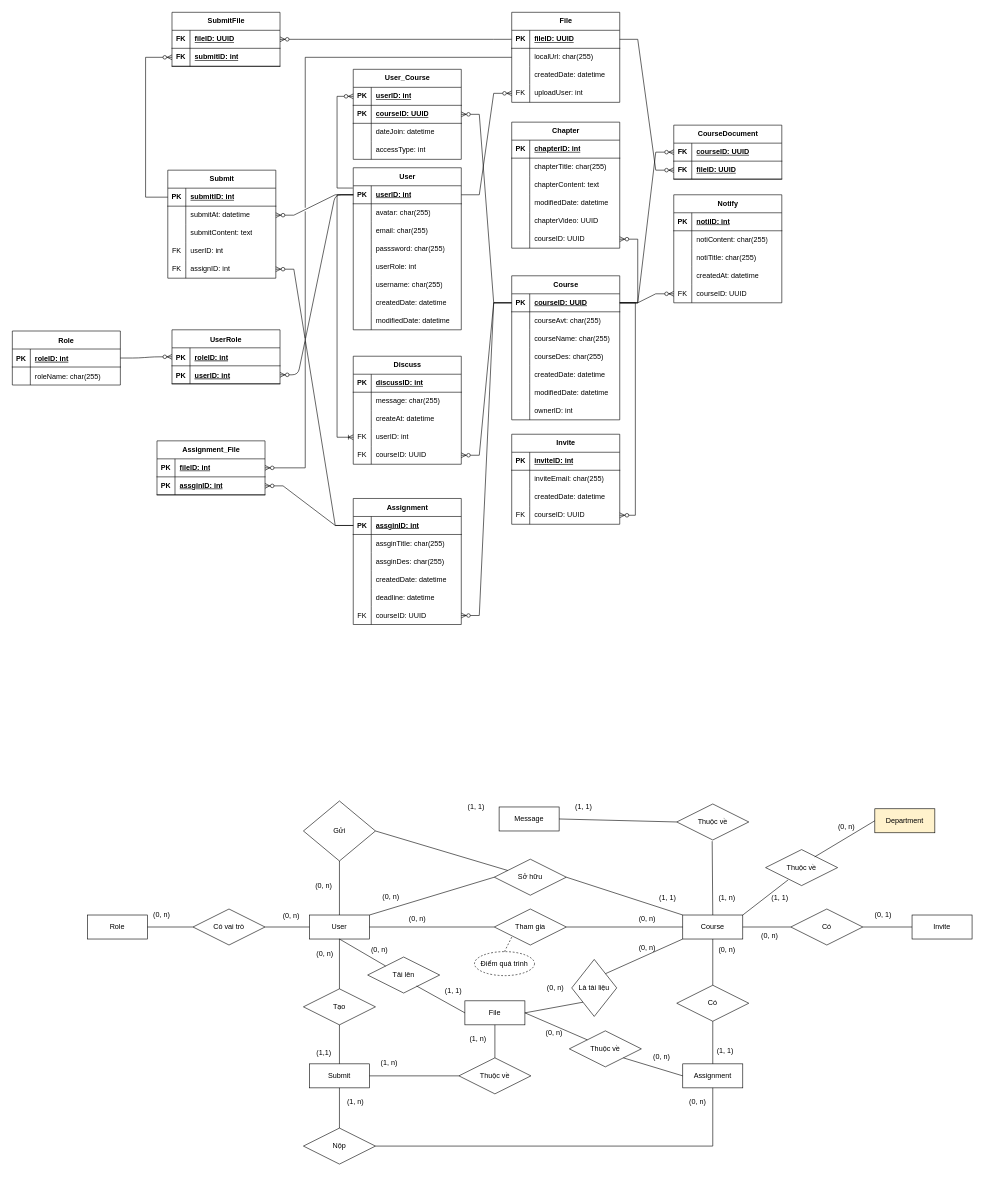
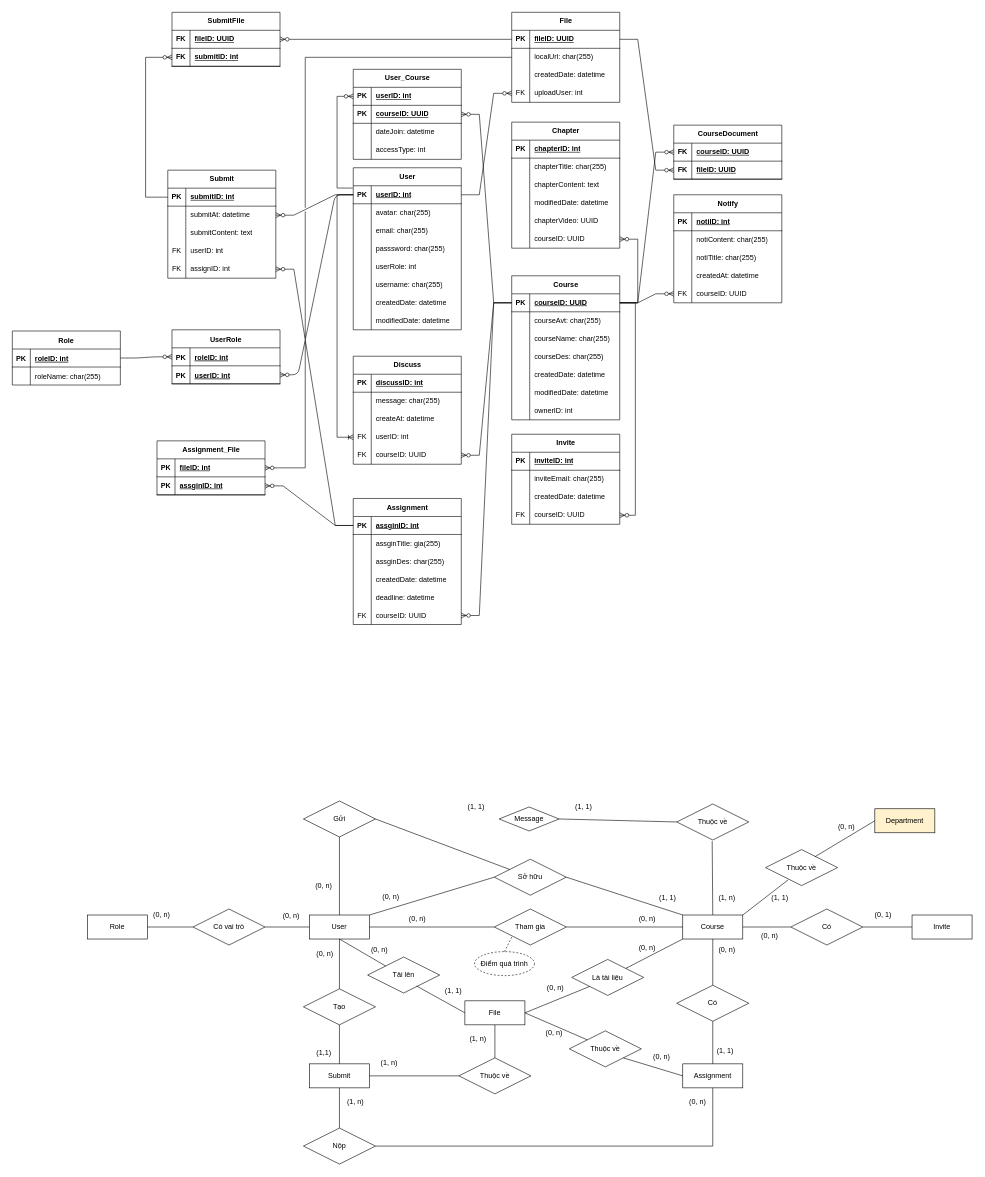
(416, 543) -> (413, 543)
(529, 819) -> (529, 819)
(339, 831) -> (339, 819)
(594, 988) -> (608, 977)
